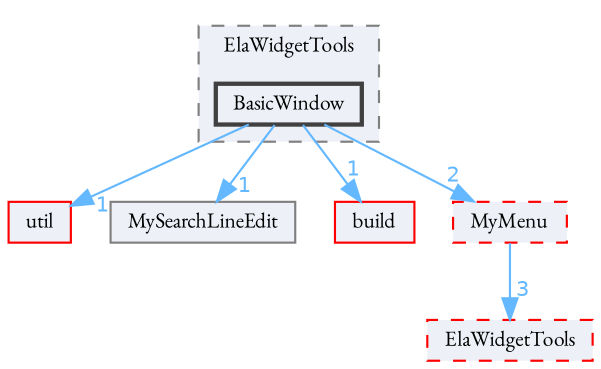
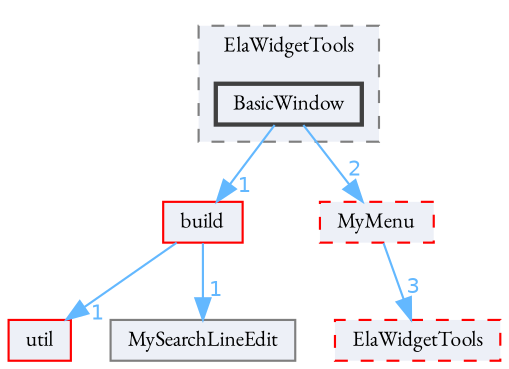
(252, 155) -> (203, 271)
(170, 161) -> (131, 275)
